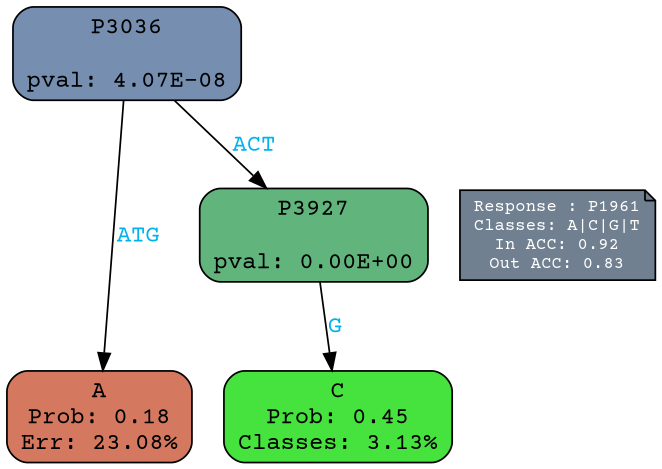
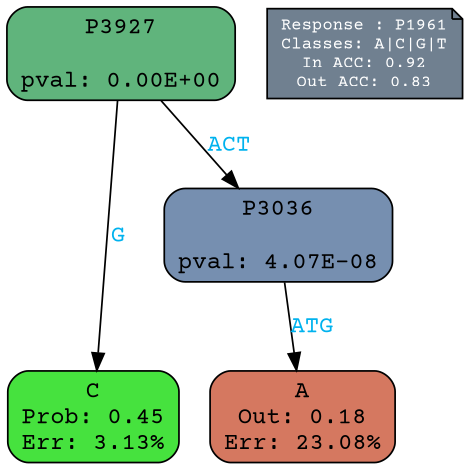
(214, 138) -> (194, 138)
(99, 417) -> (303, 417)
(338, 417) -> (93, 417)
